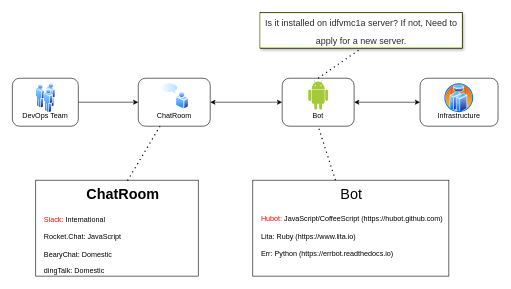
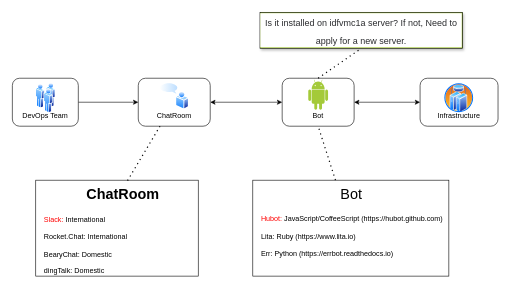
(92, 243) -> (92, 243)
